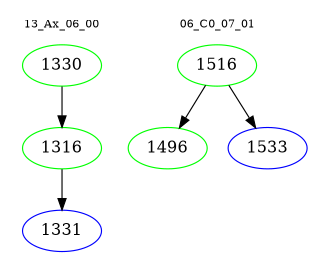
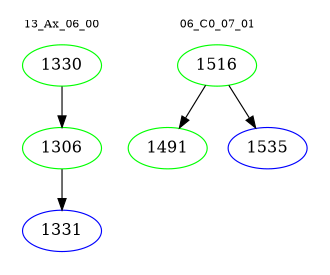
(62, 148) -> (62, 148)
(168, 148) -> (168, 148)
(268, 148) -> (268, 148)
